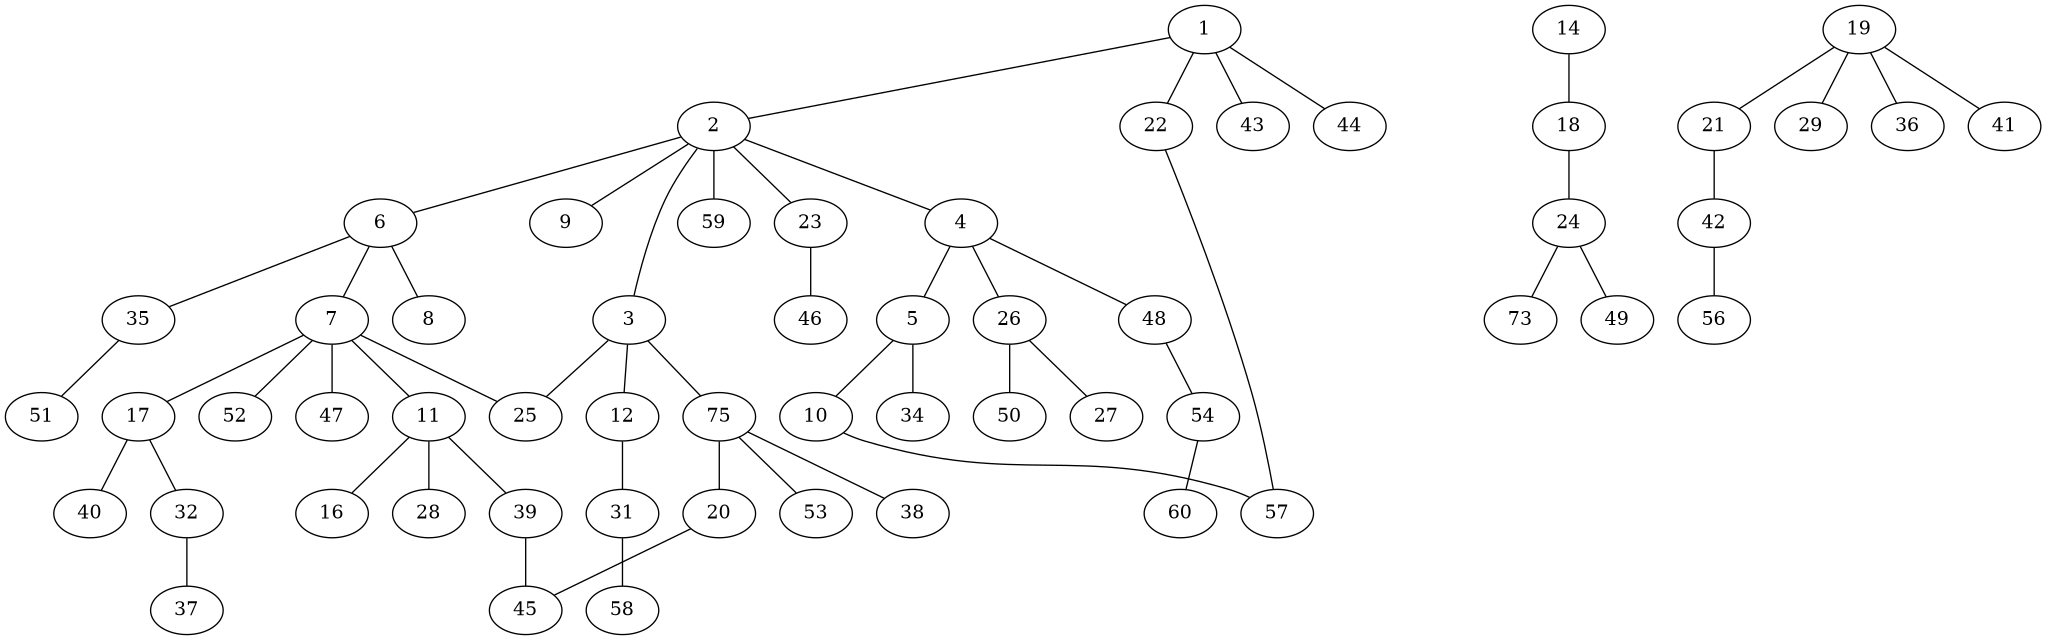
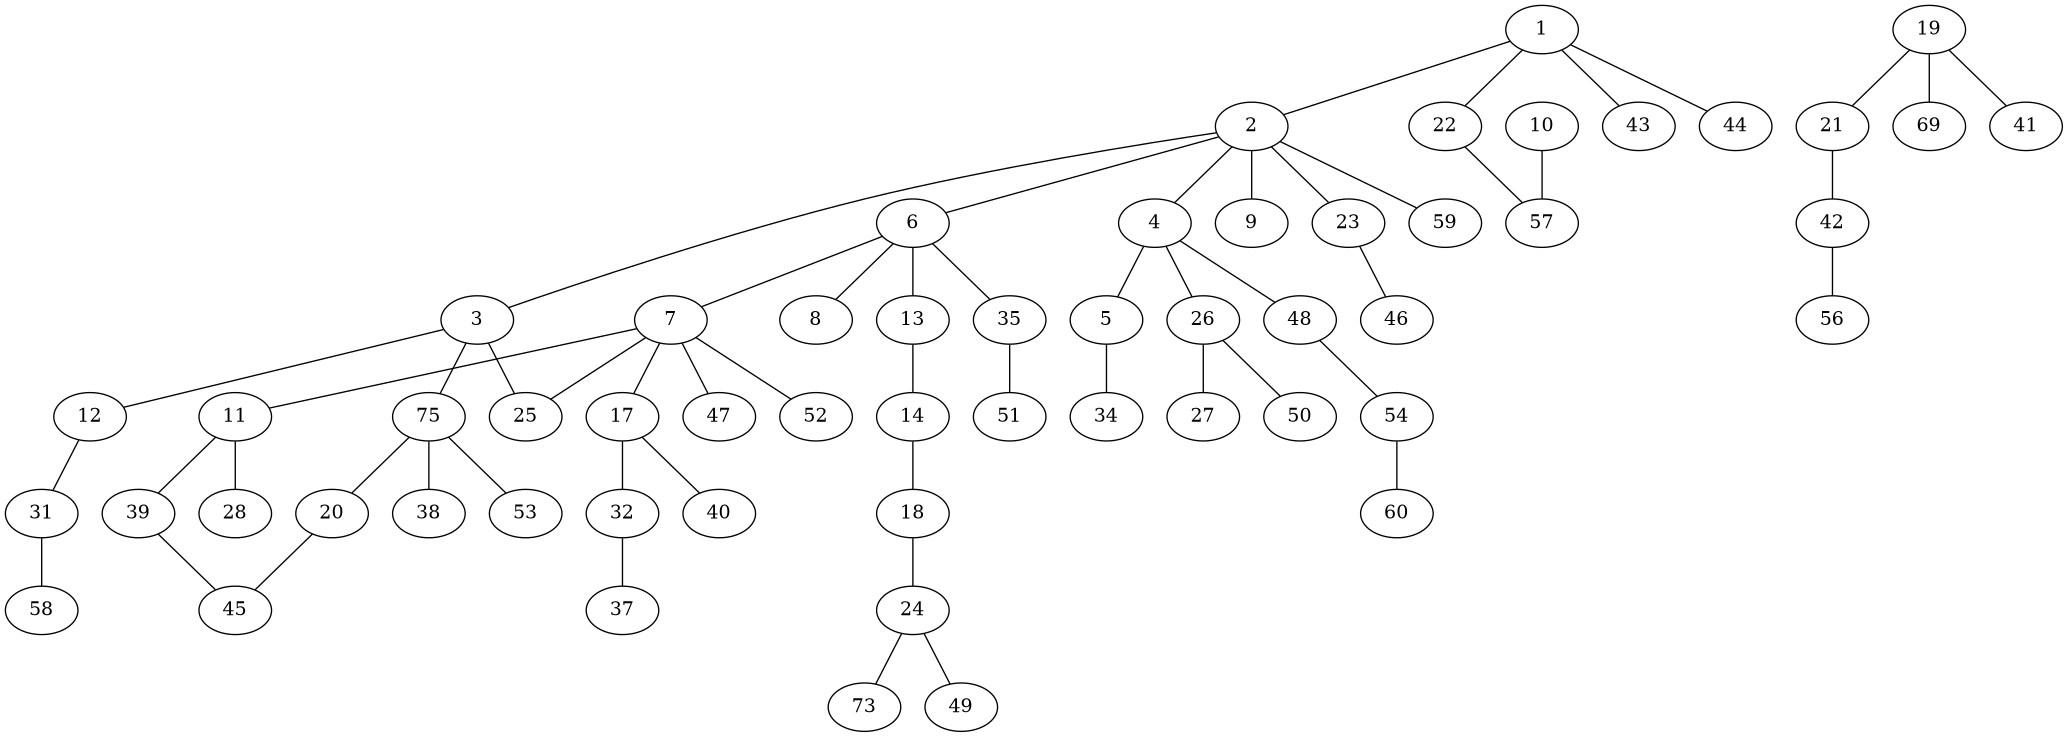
(1811, 126) -> (1929, 126)
(1908, 126) -> none
none -> (913, 320)
(865, 368) -> none
(332, 514) -> none
